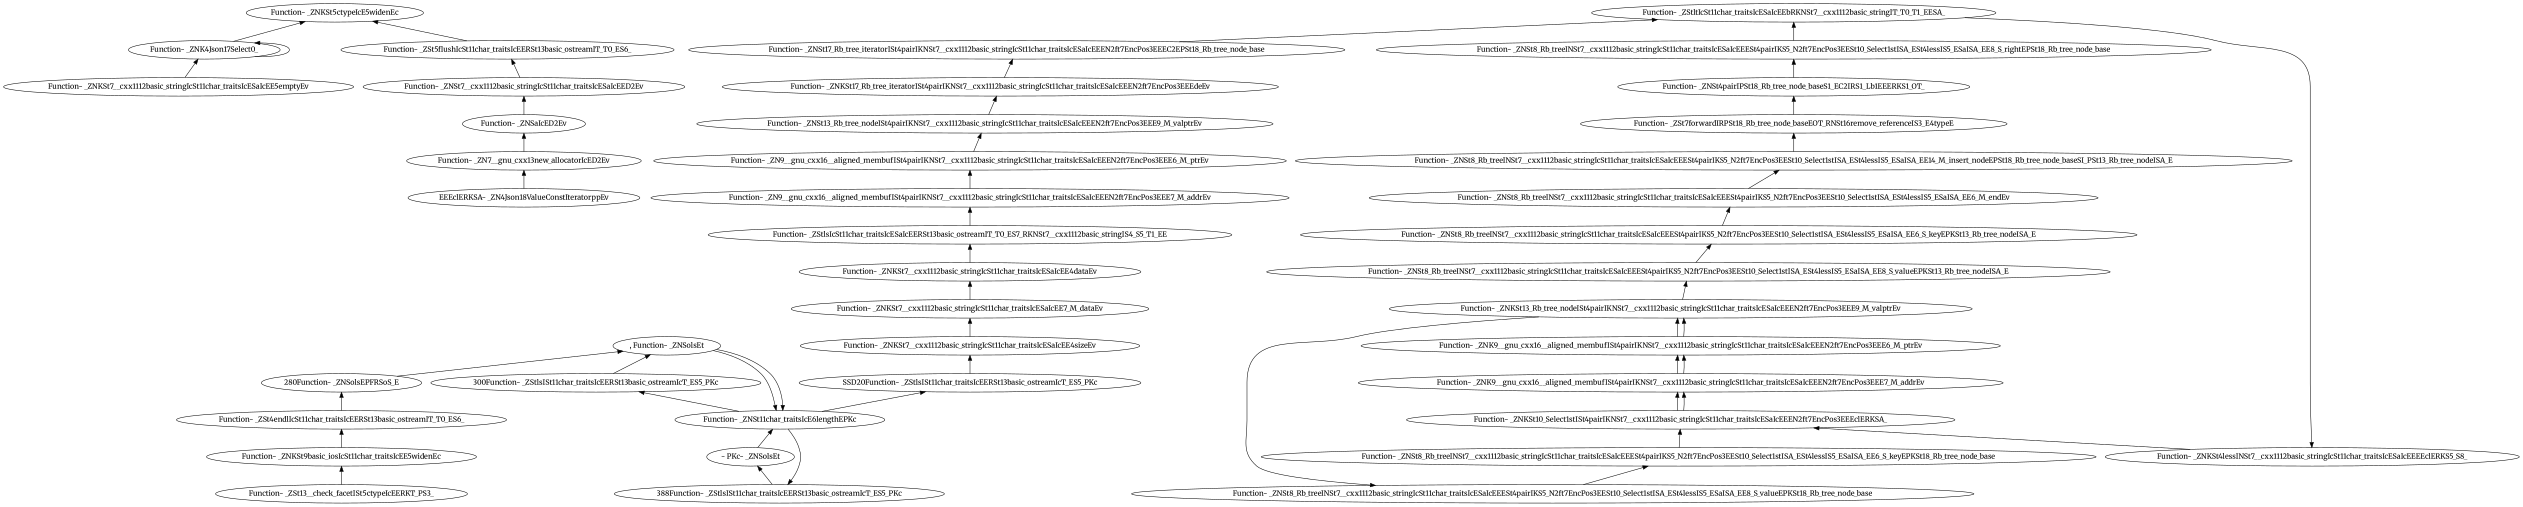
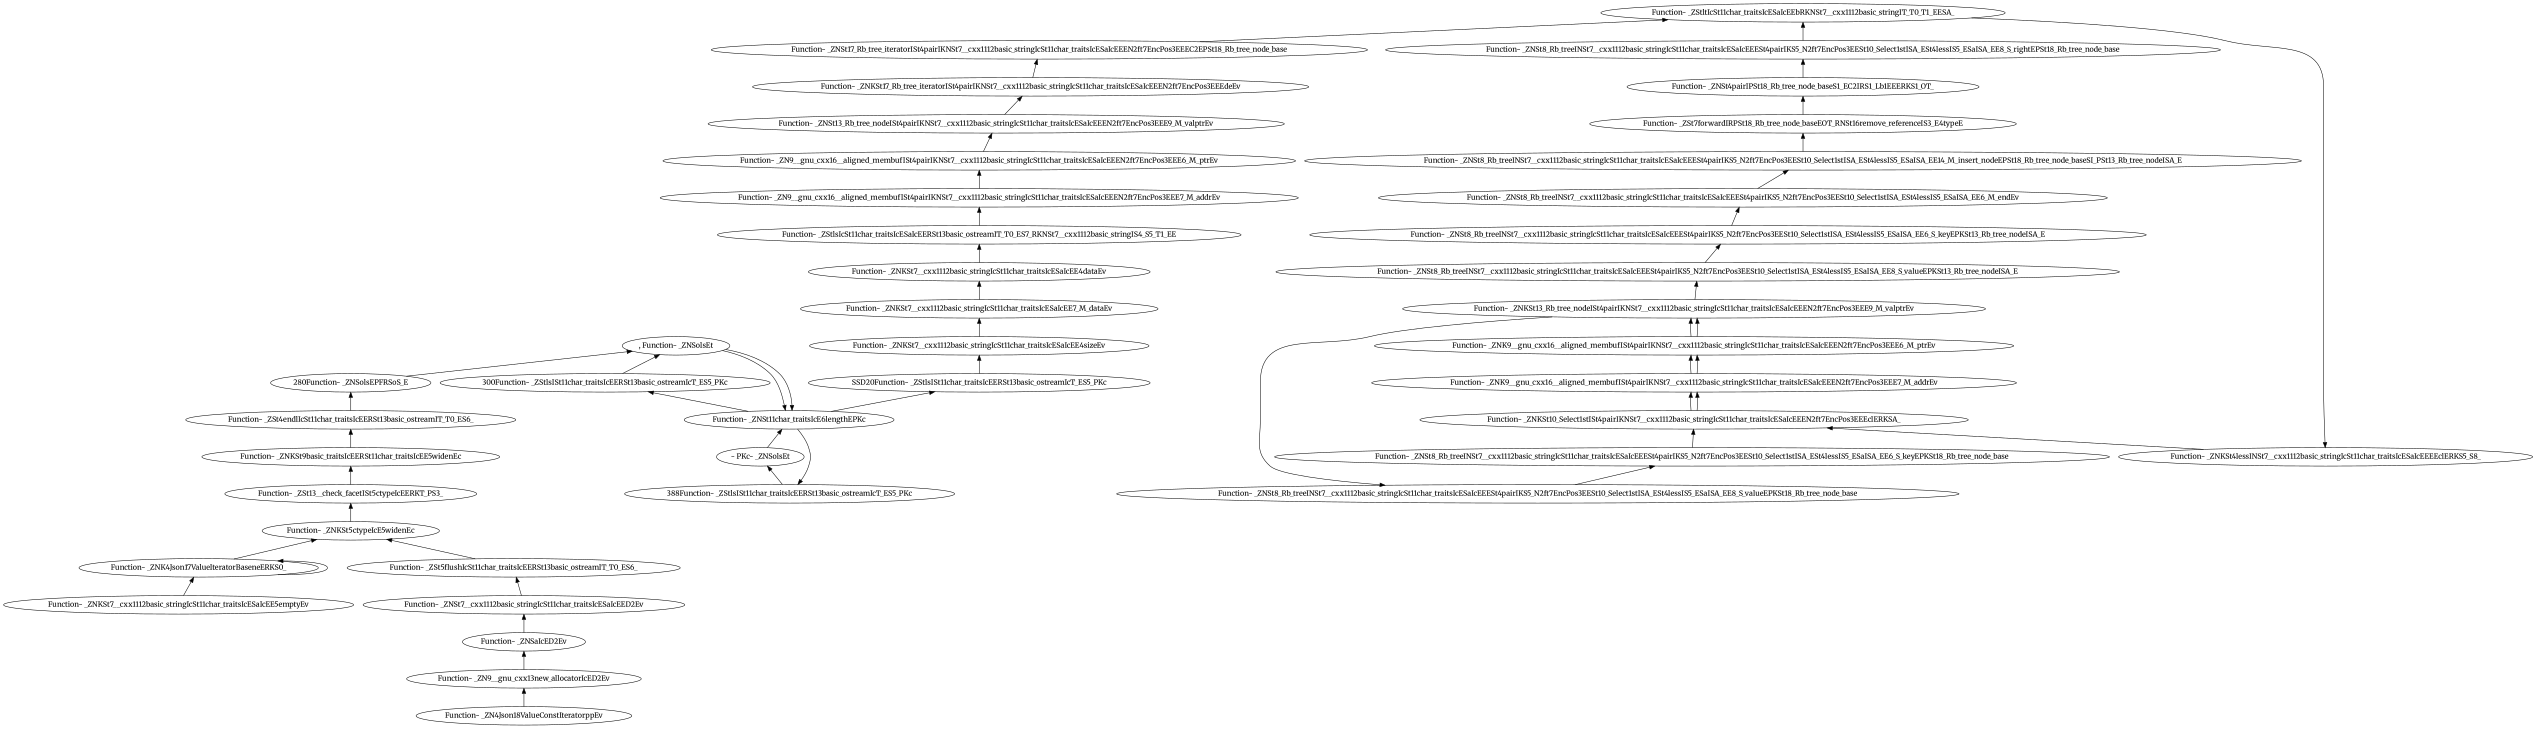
(204, 50) -> (199, 568)
(524, 161) -> (524, 679)
(524, 198) -> (524, 716)
(342, 457) -> (351, 457)
none -> (351, 515)
